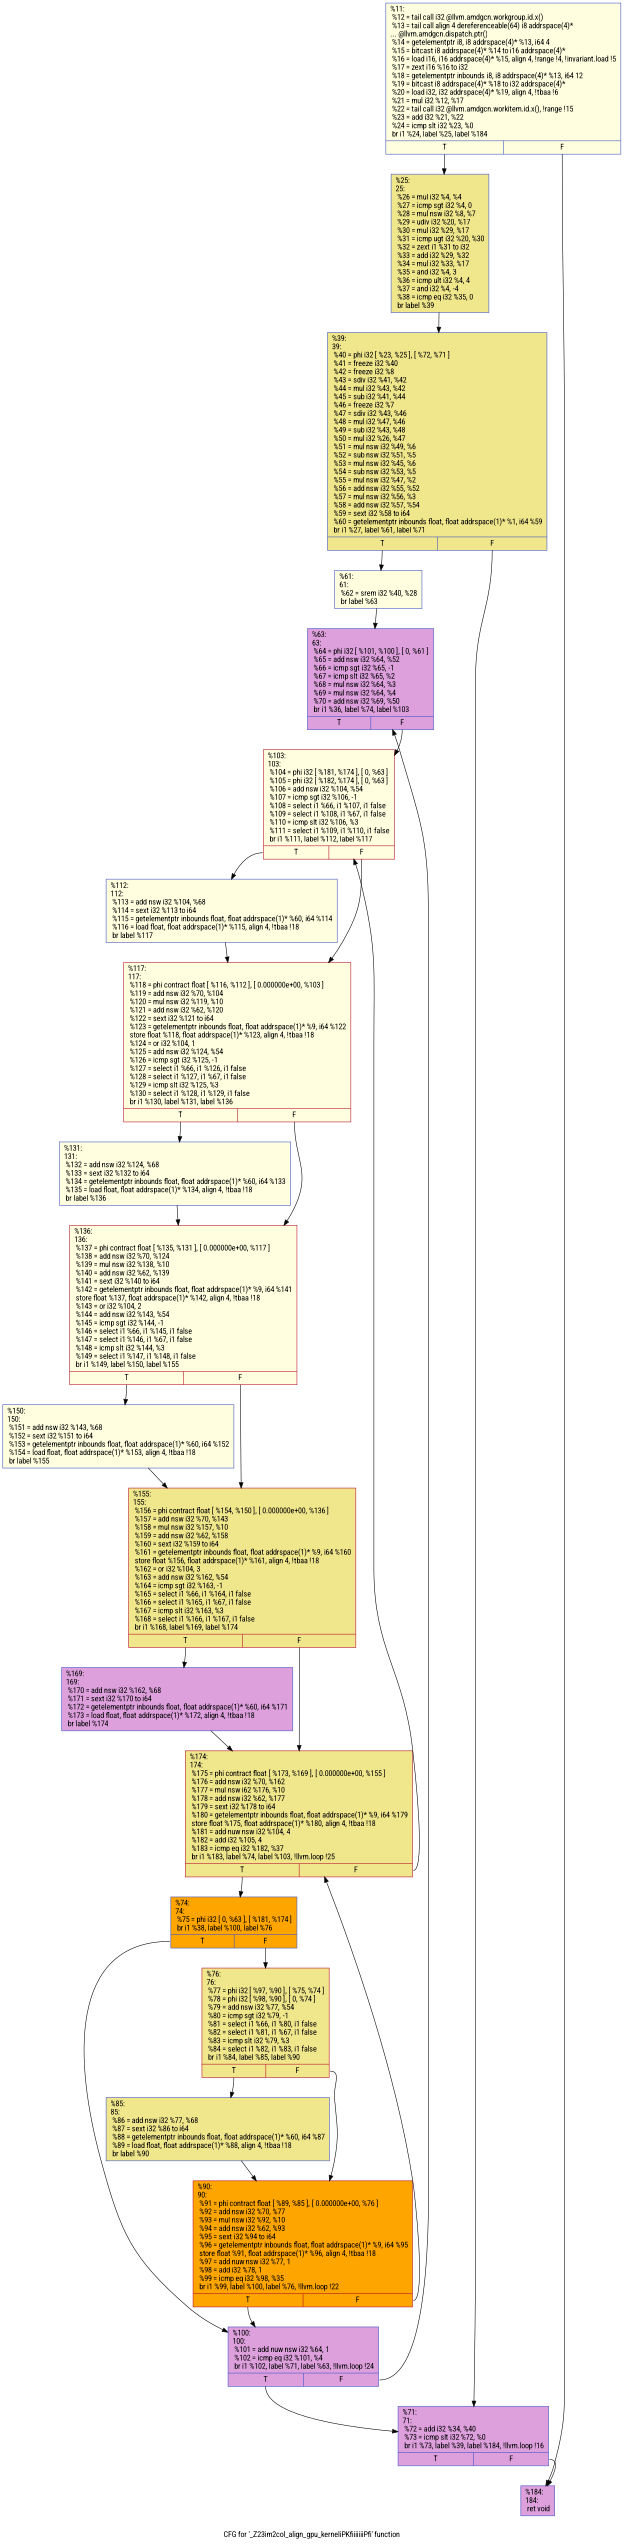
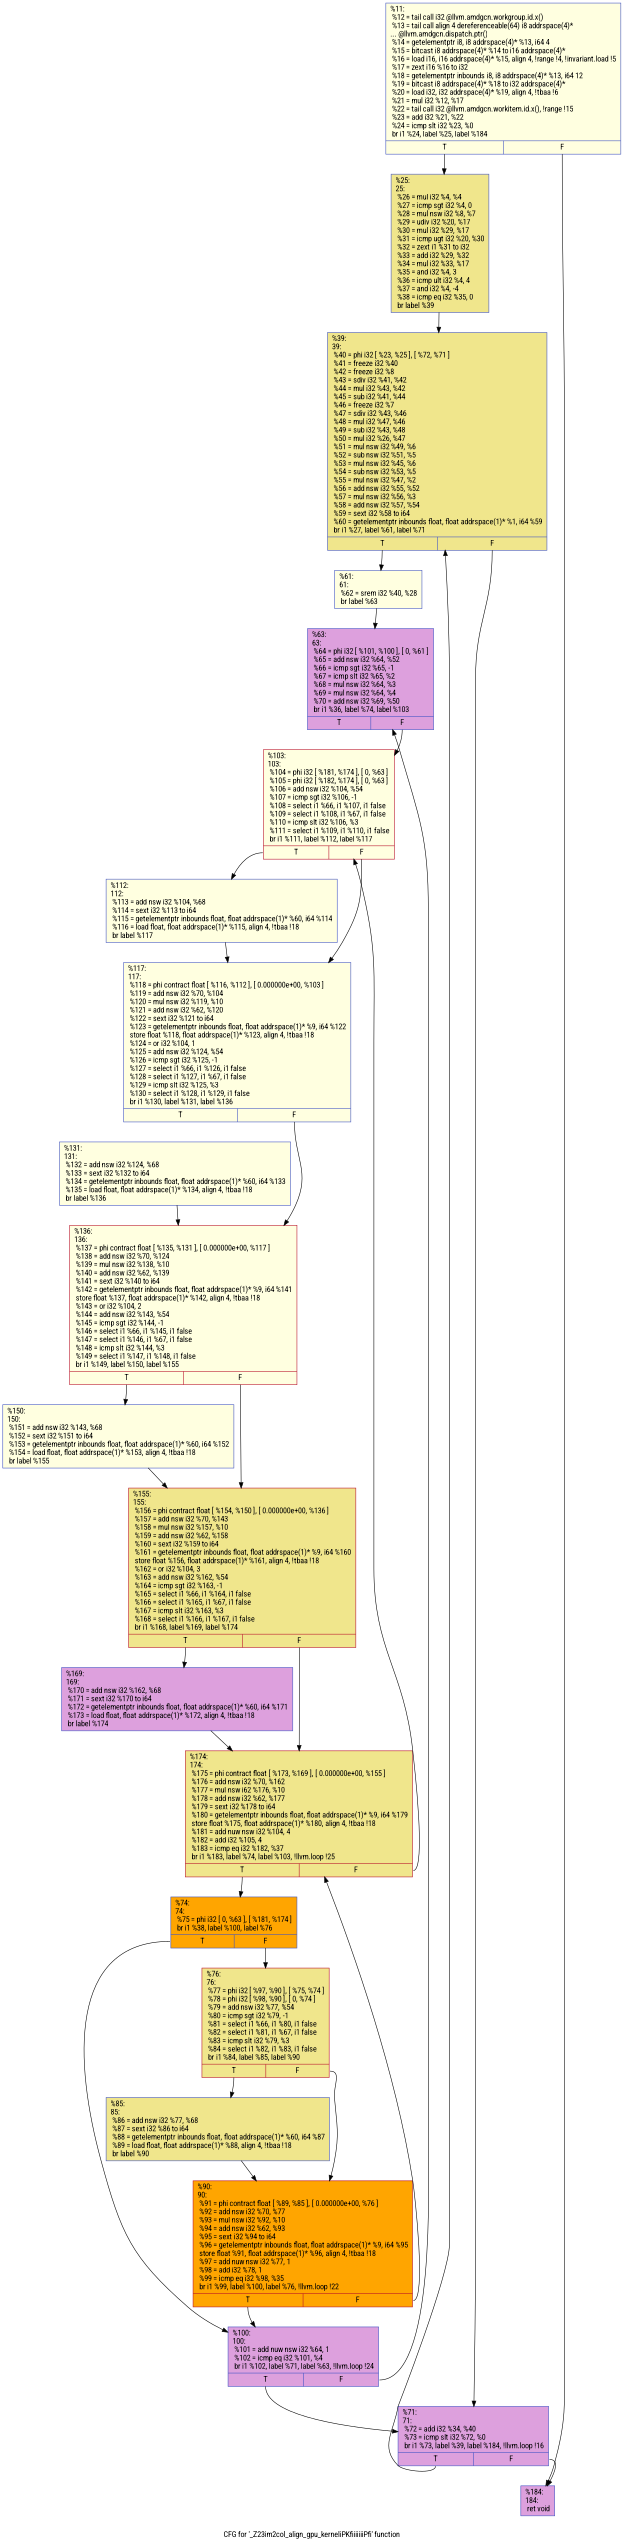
(237, 1042) -> (237, 1042)
(180, 1129) -> none
none -> (449, 1537)
